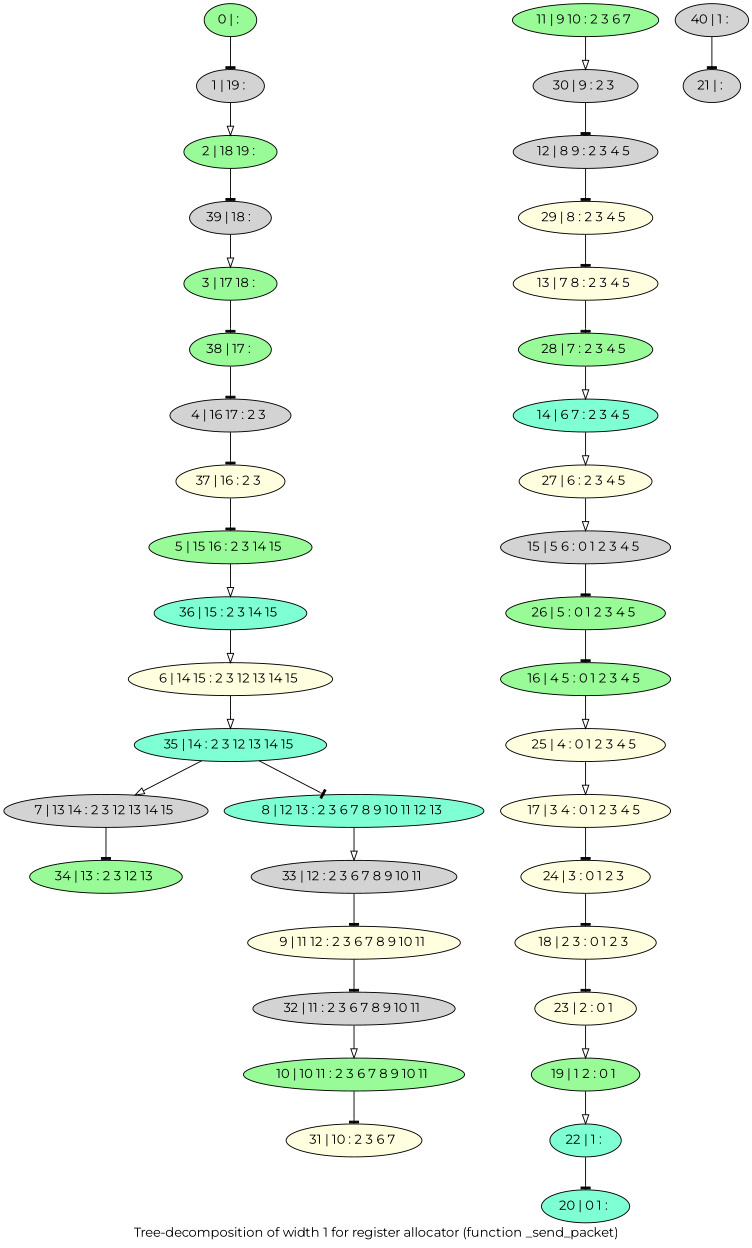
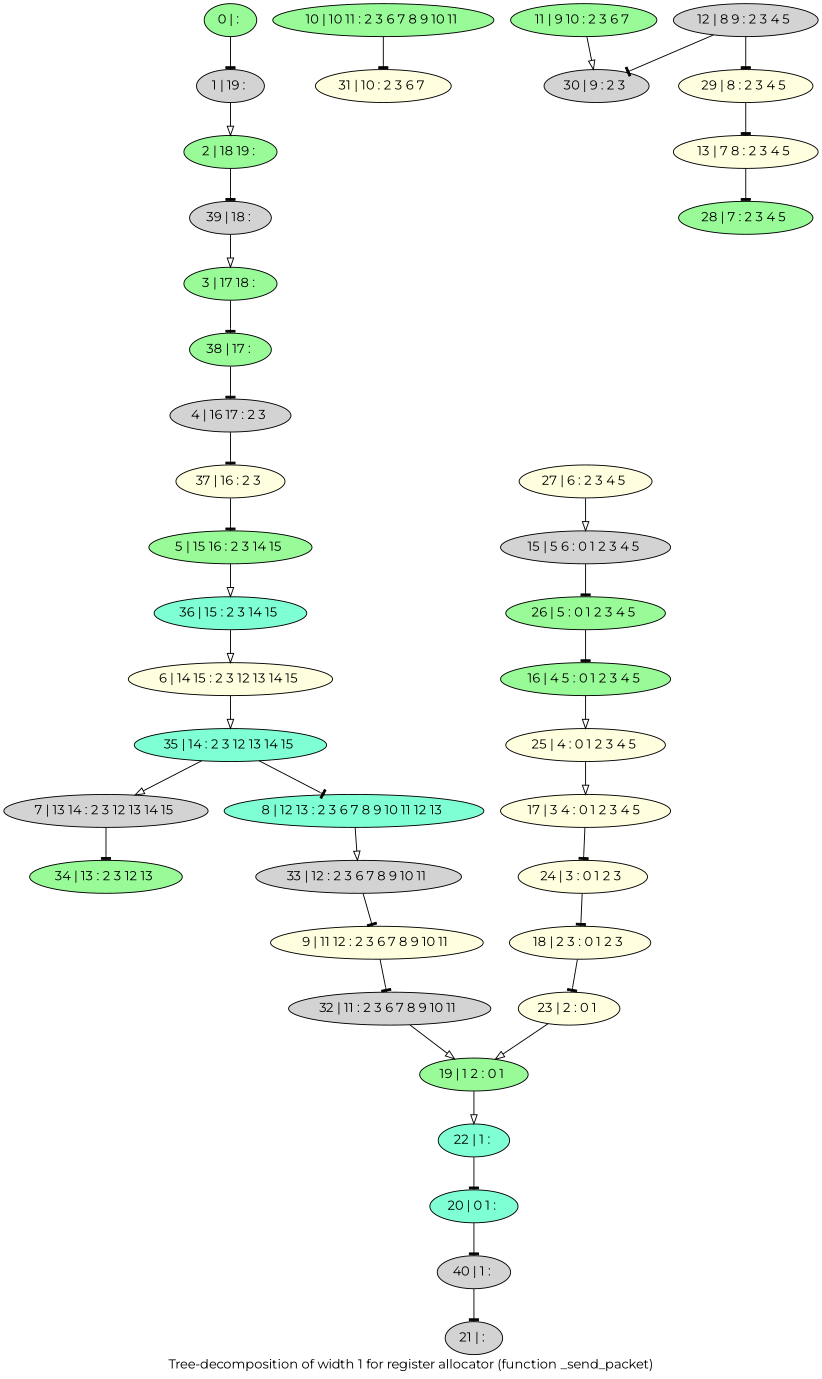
(586, 117) -> (672, 53)
(586, 416) -> none
(354, 1037) -> (429, 1039)
none -> (474, 1237)
